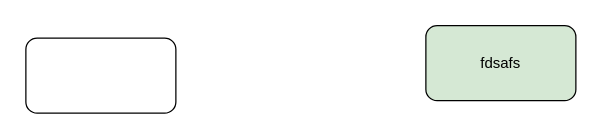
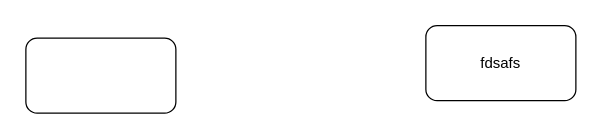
(501, 63) -> (501, 63)
